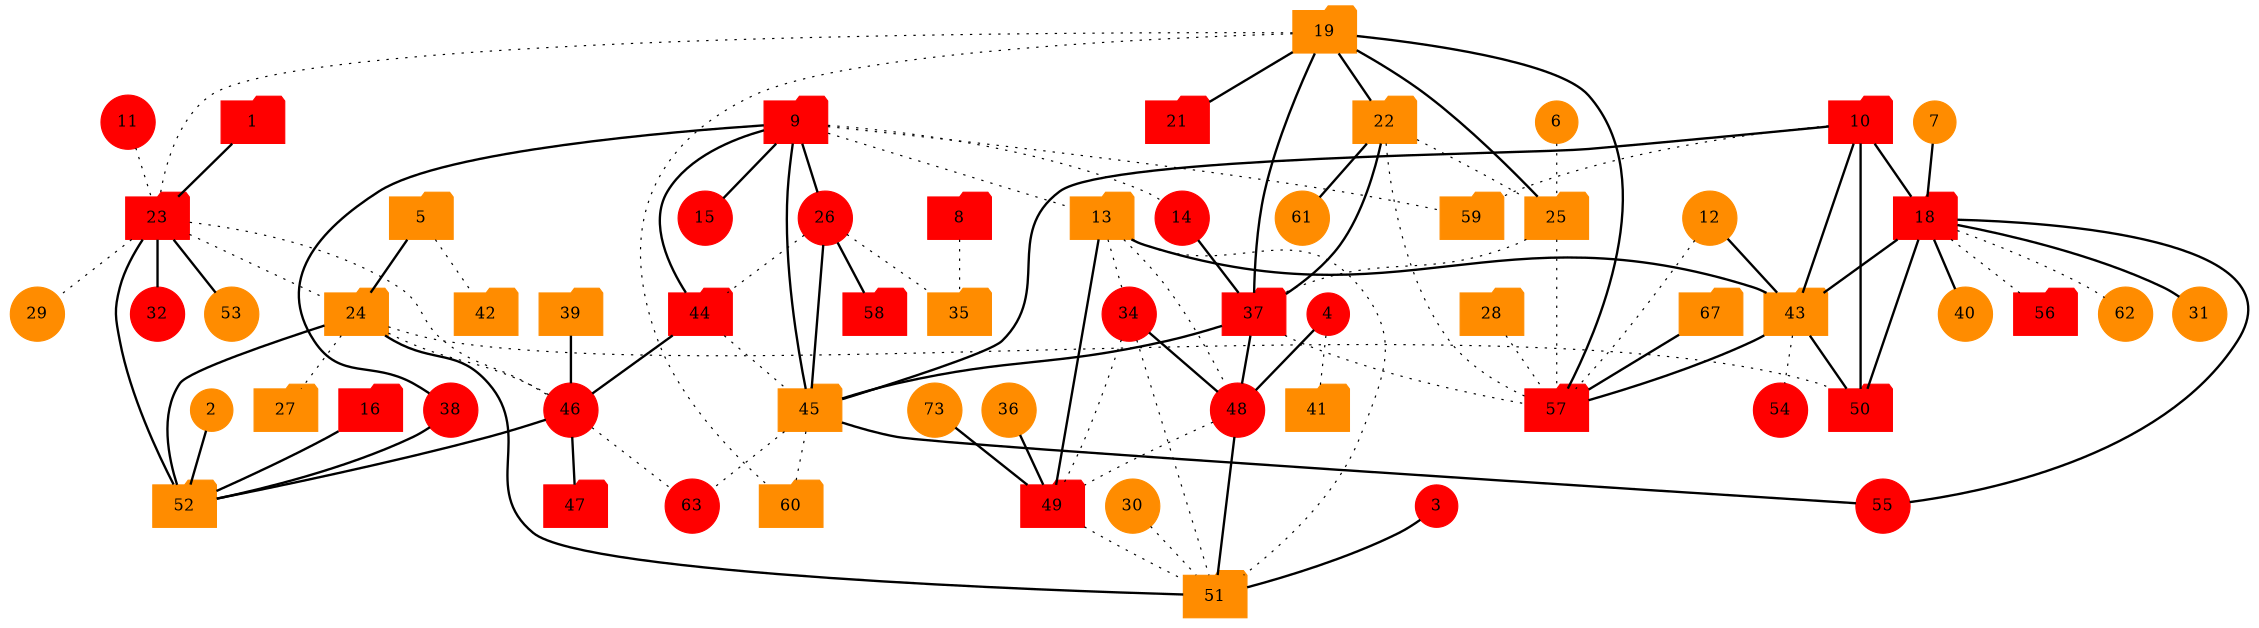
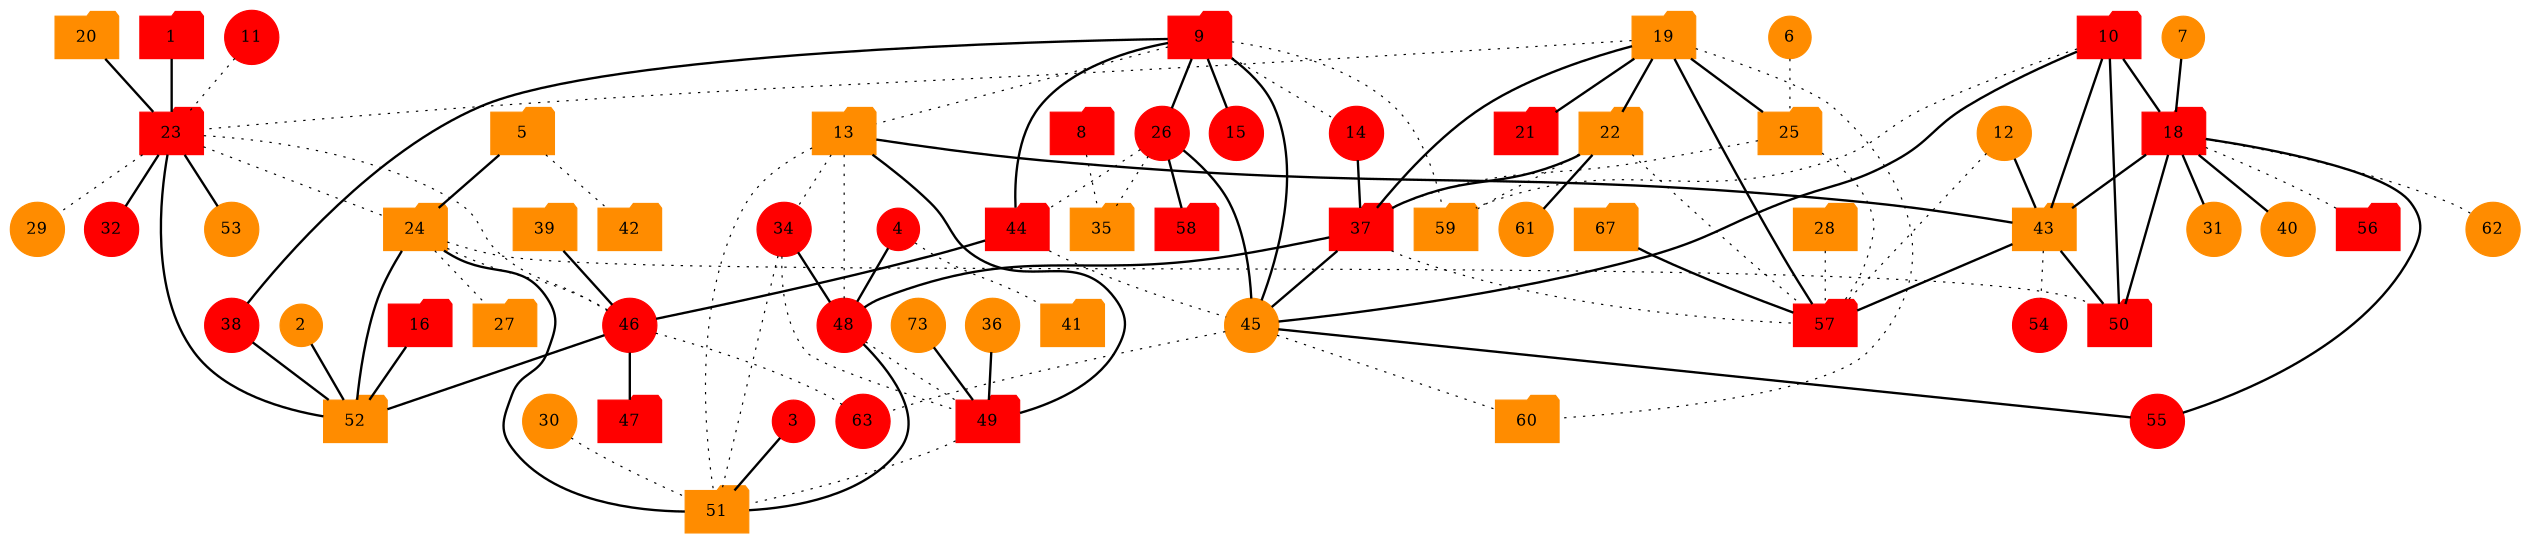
none -> (87, 37)
(1471, 168) -> (1528, 181)
(810, 410) -> (1252, 325)
